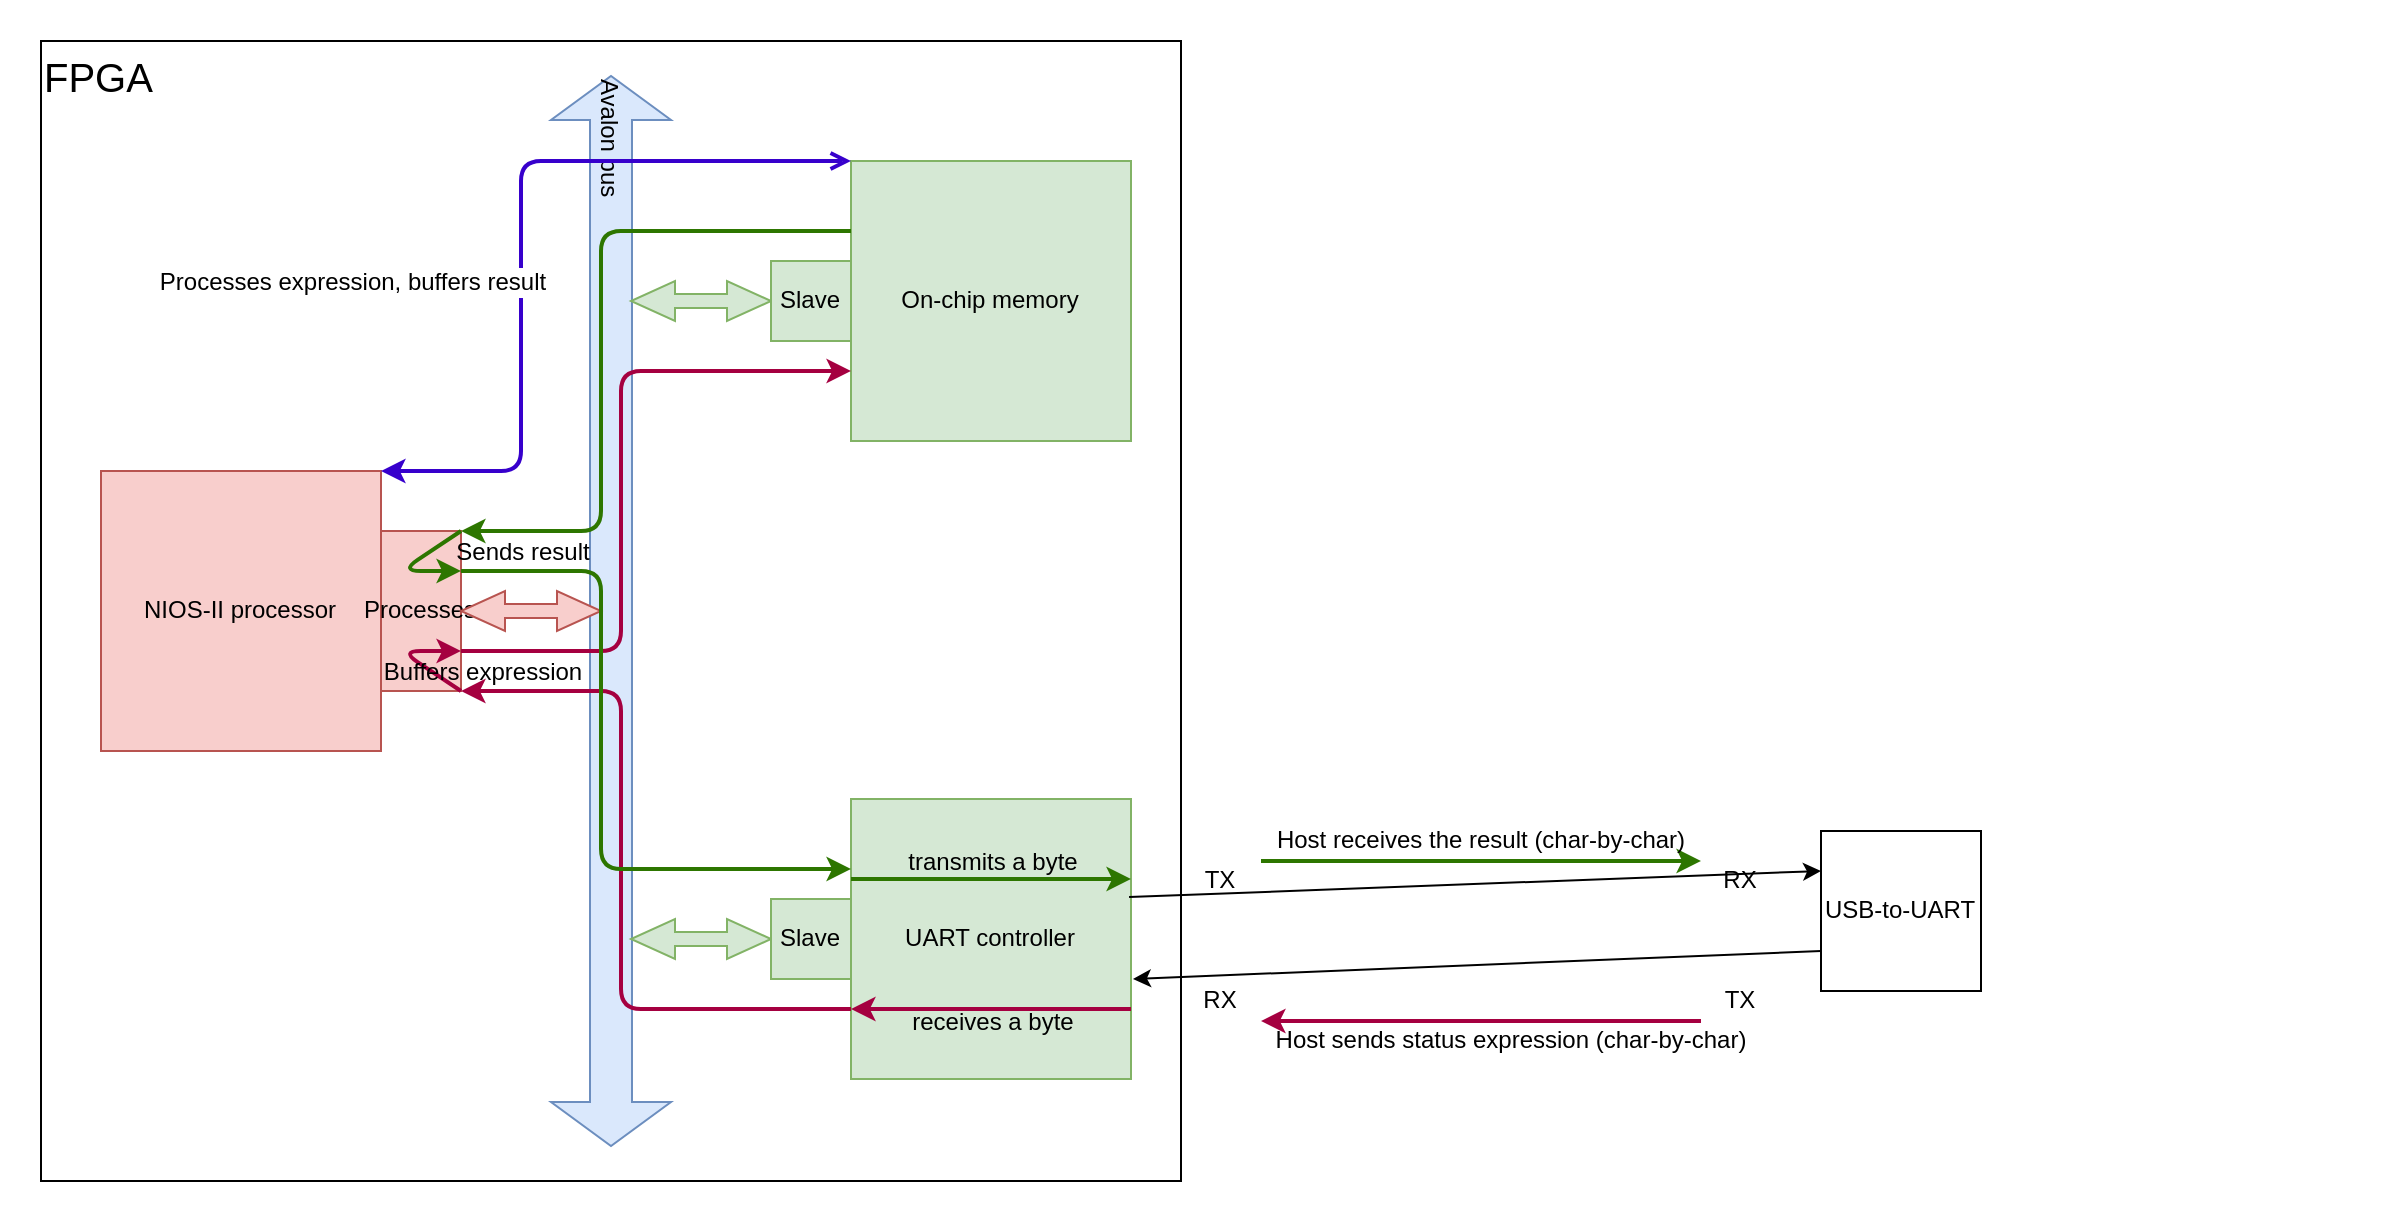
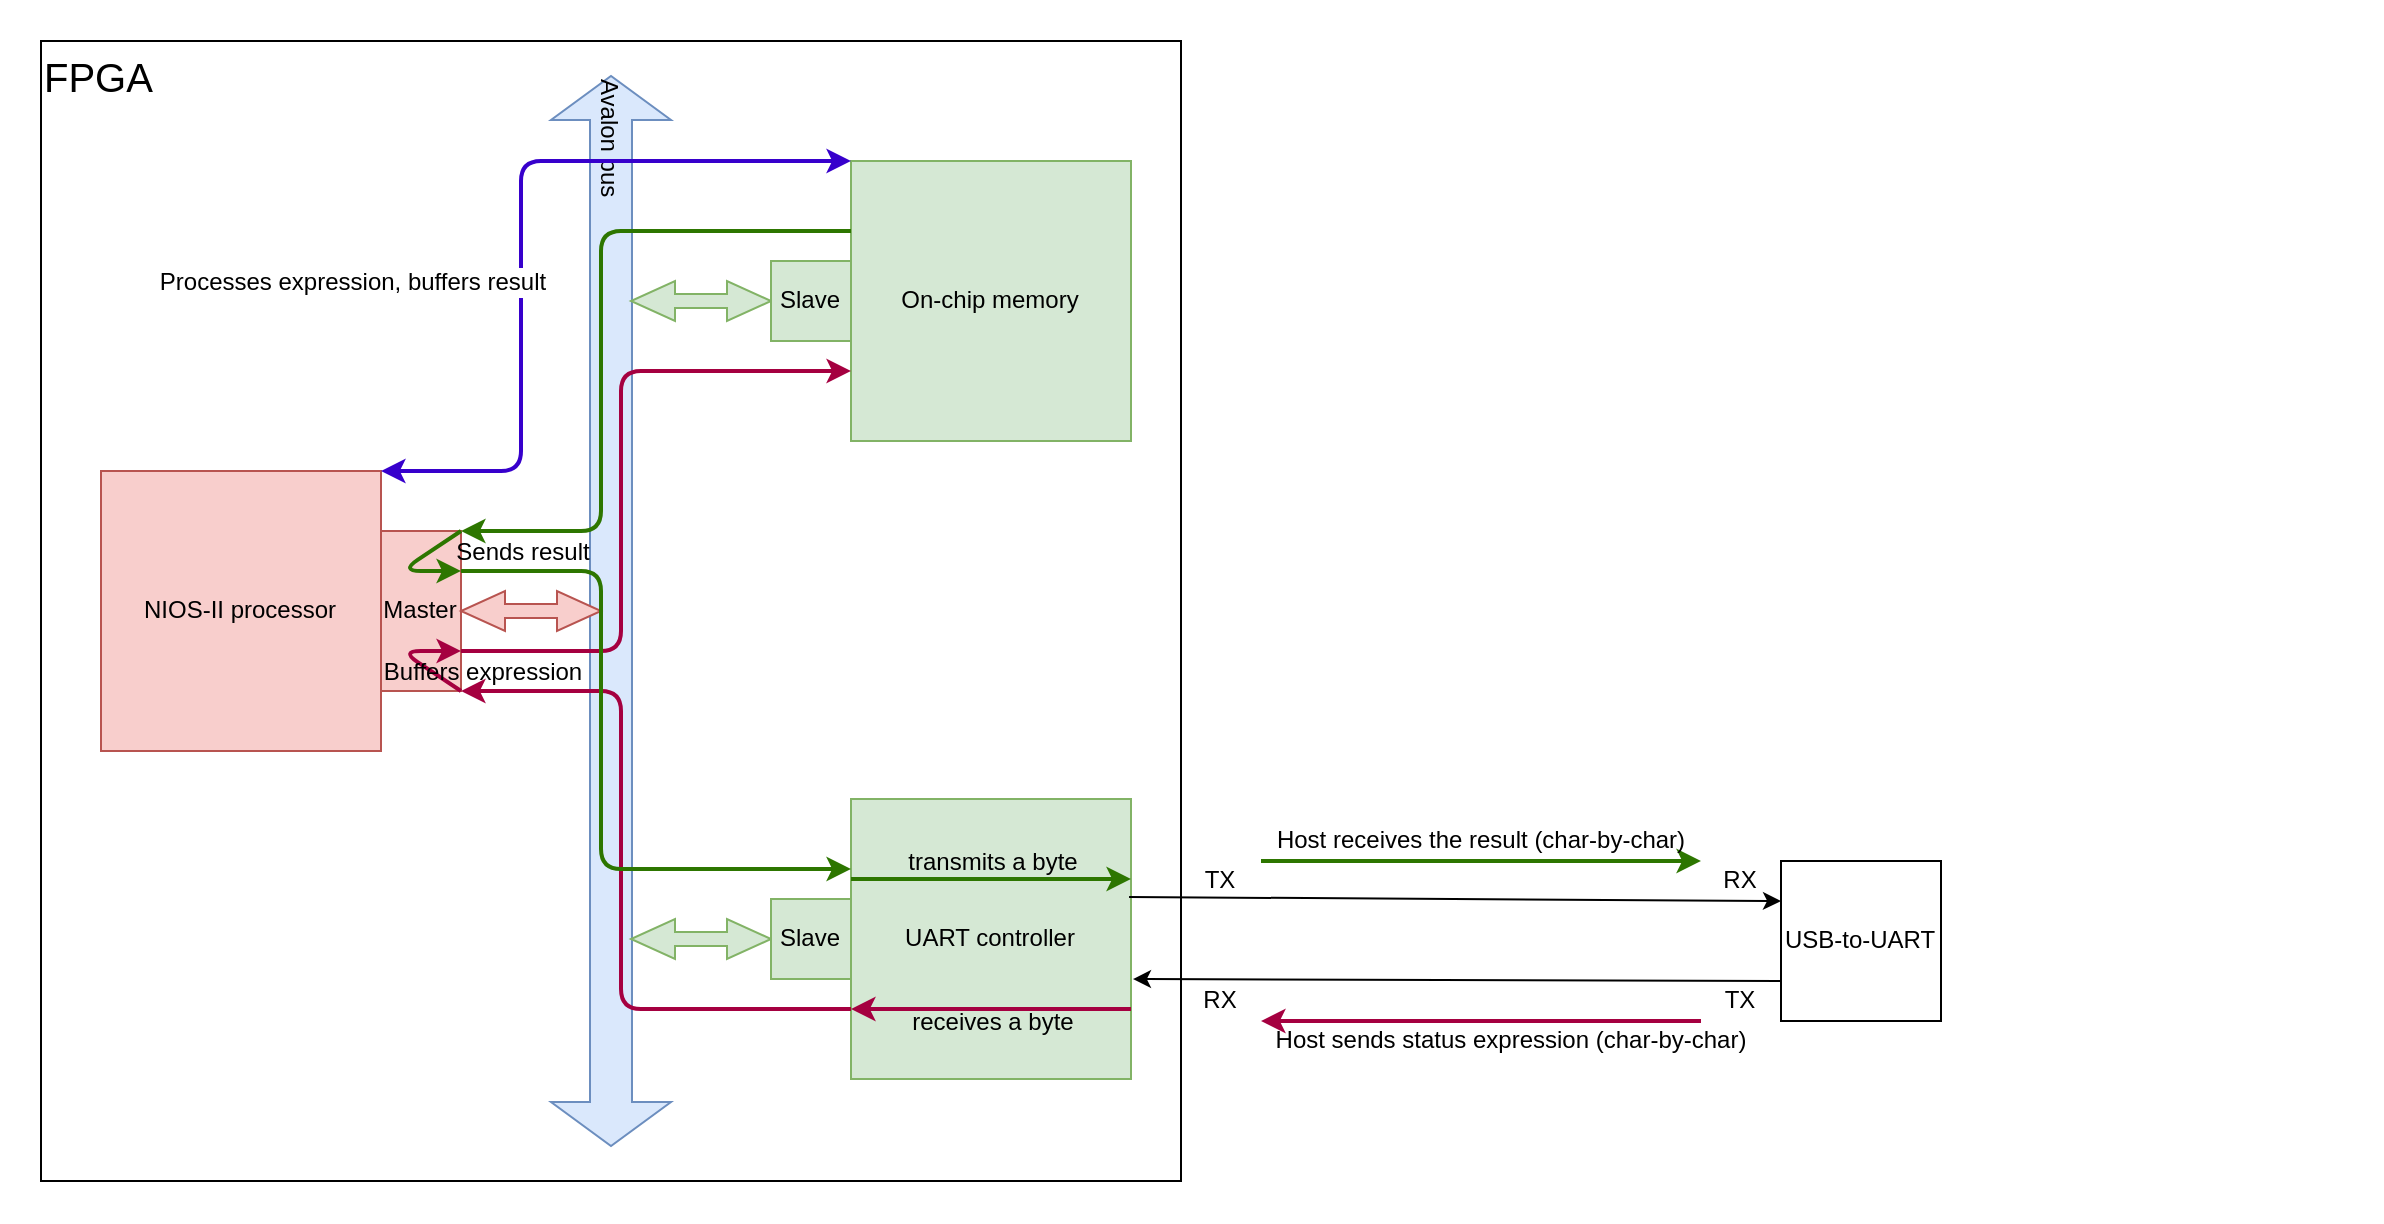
(833, 161) -> (832, 161)
(421, 611) -> (421, 611)
(1901, 911) -> (1861, 941)
